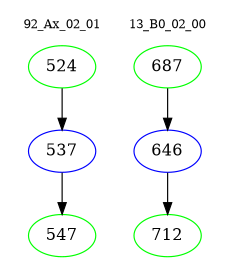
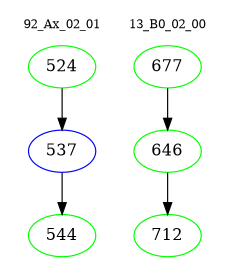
(168, 67) -> (168, 67)
(168, 151) -> (168, 151)
(62, 236) -> (62, 236)
